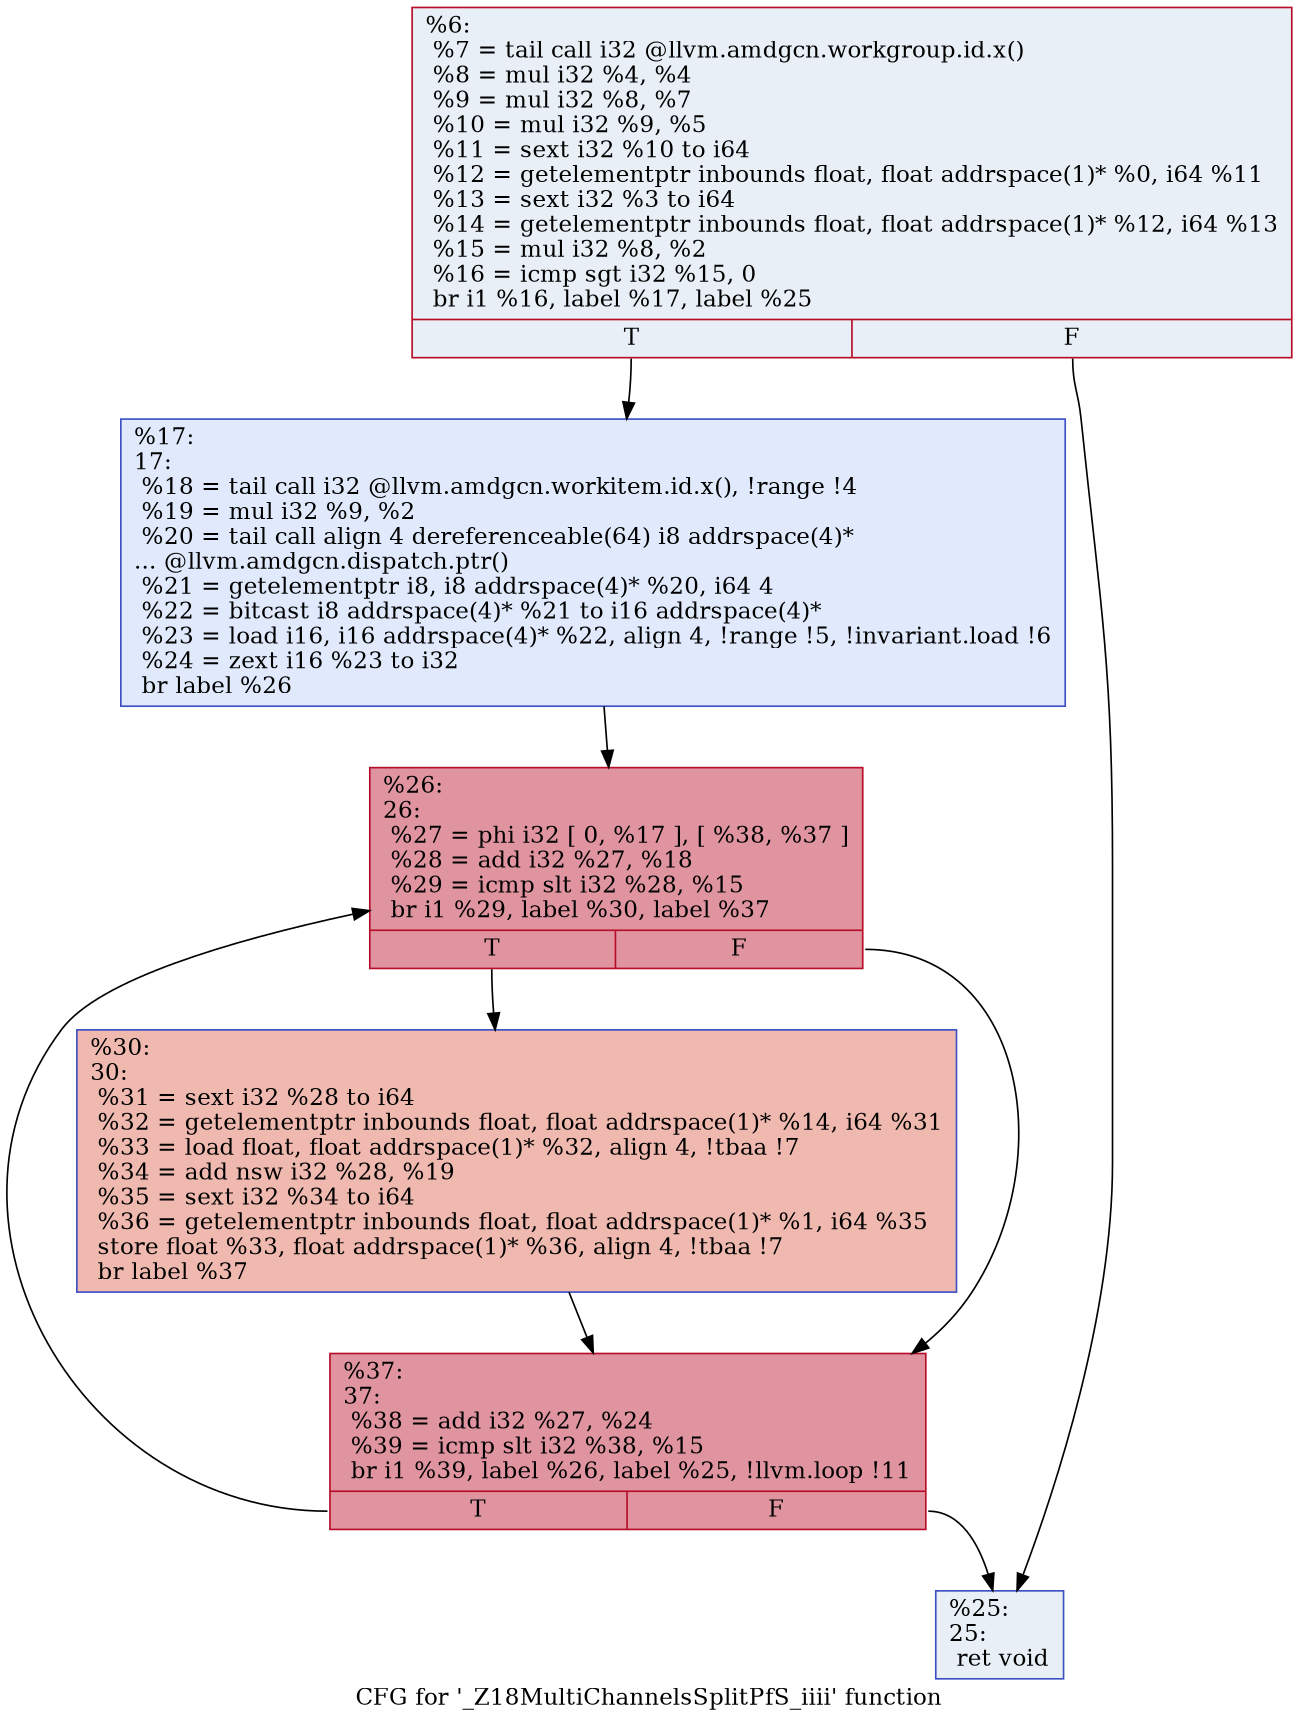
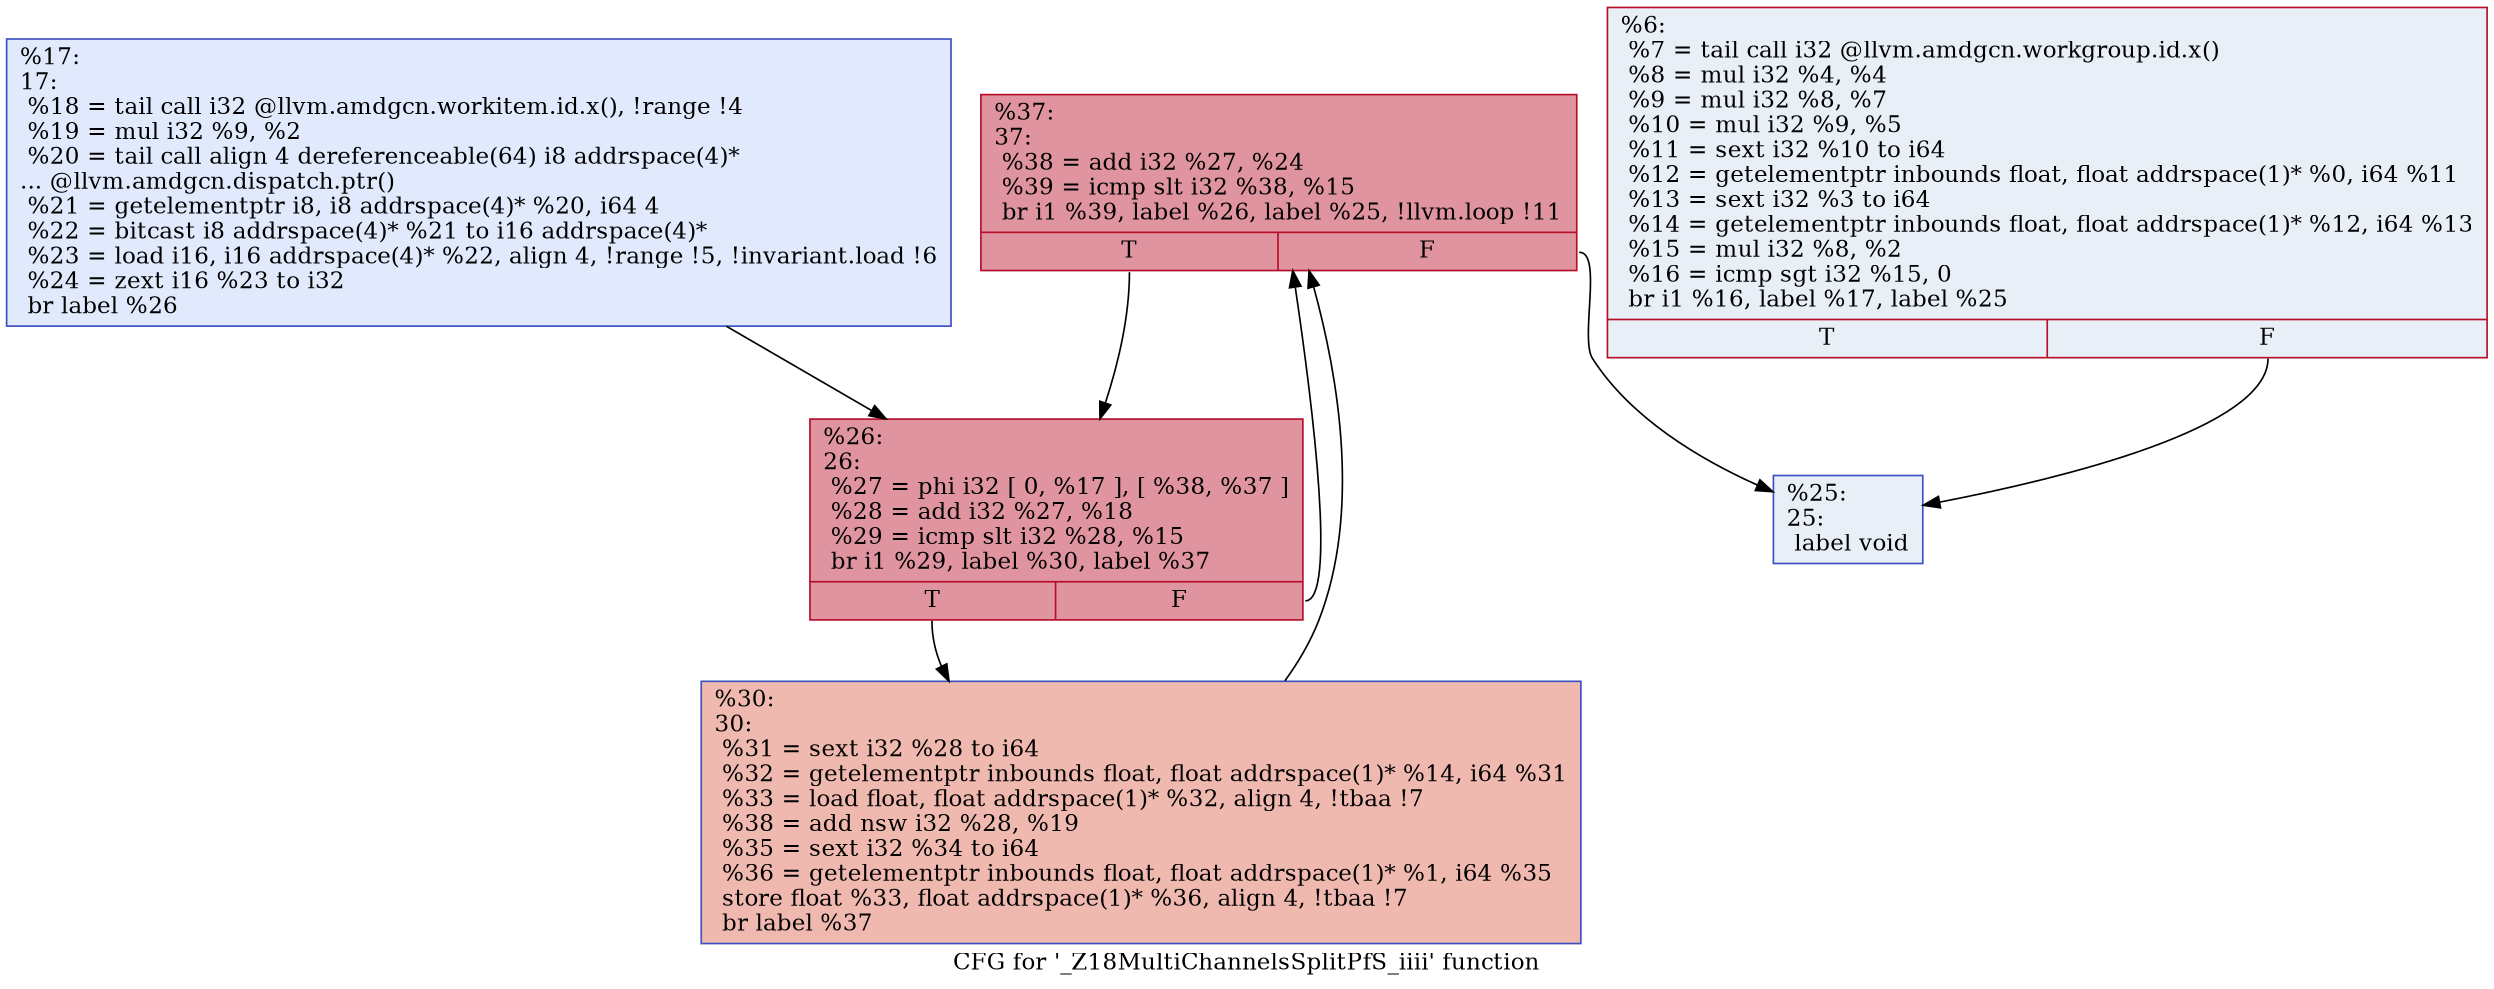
(631, 380) -> none
(273, 1173) -> (897, 824)
(1000, 1659) -> (1848, 544)
